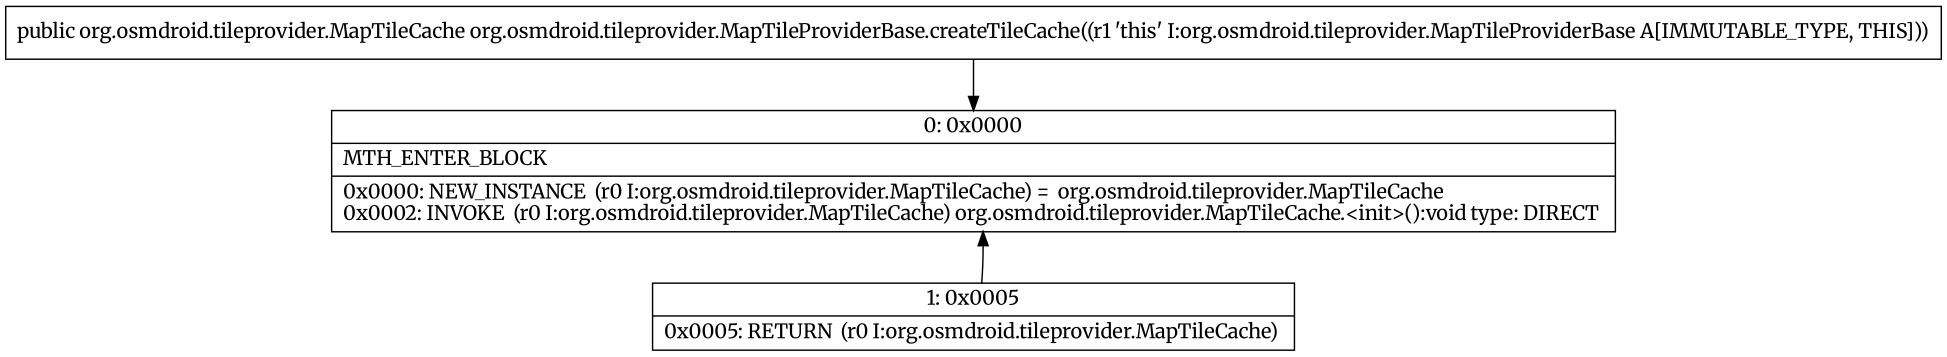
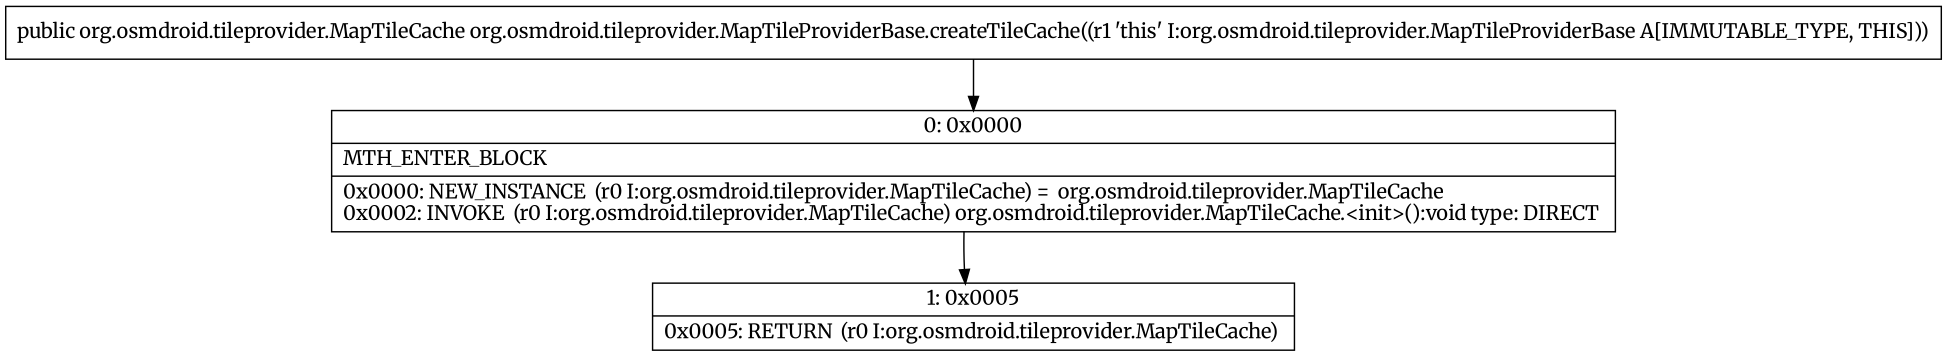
(983, 265) -> (964, 250)
